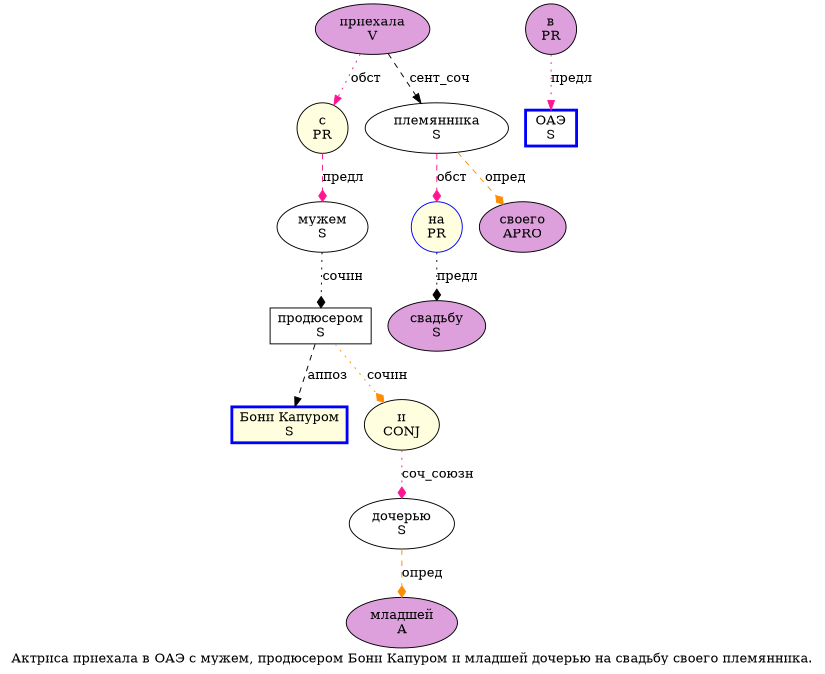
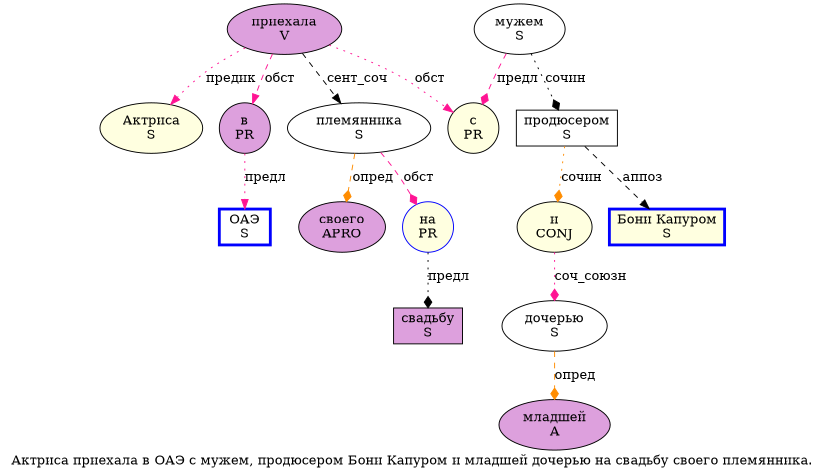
none -> (264, 74)
none -> (151, 128)
(323, 172) -> (496, 73)
(437, 326) -> (428, 326)
